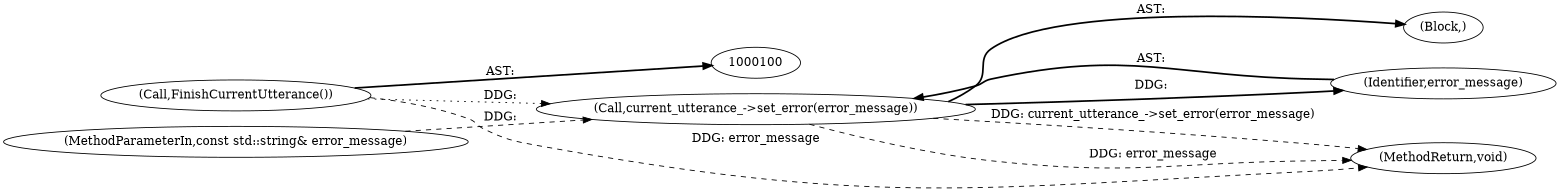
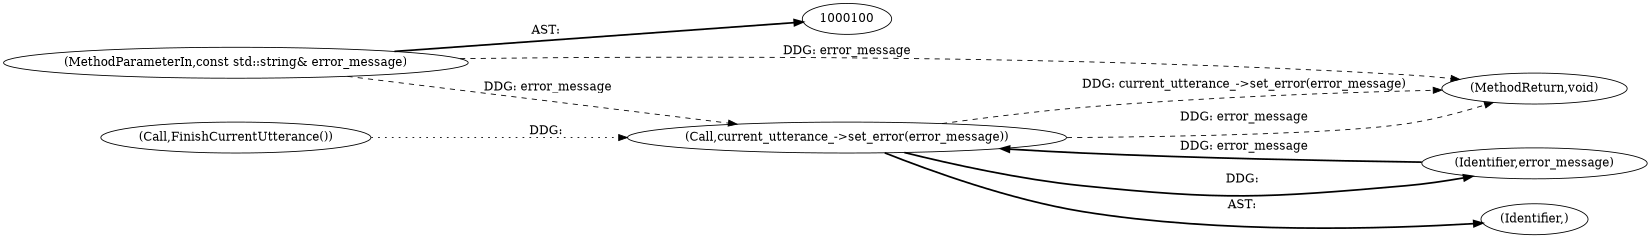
(1443, 28) -> (1535, 219)
(1153, 59) -> (1244, 147)
(529, 77) -> (594, 37)
(502, 117) -> (548, 87)
(859, 186) -> (956, 59)
